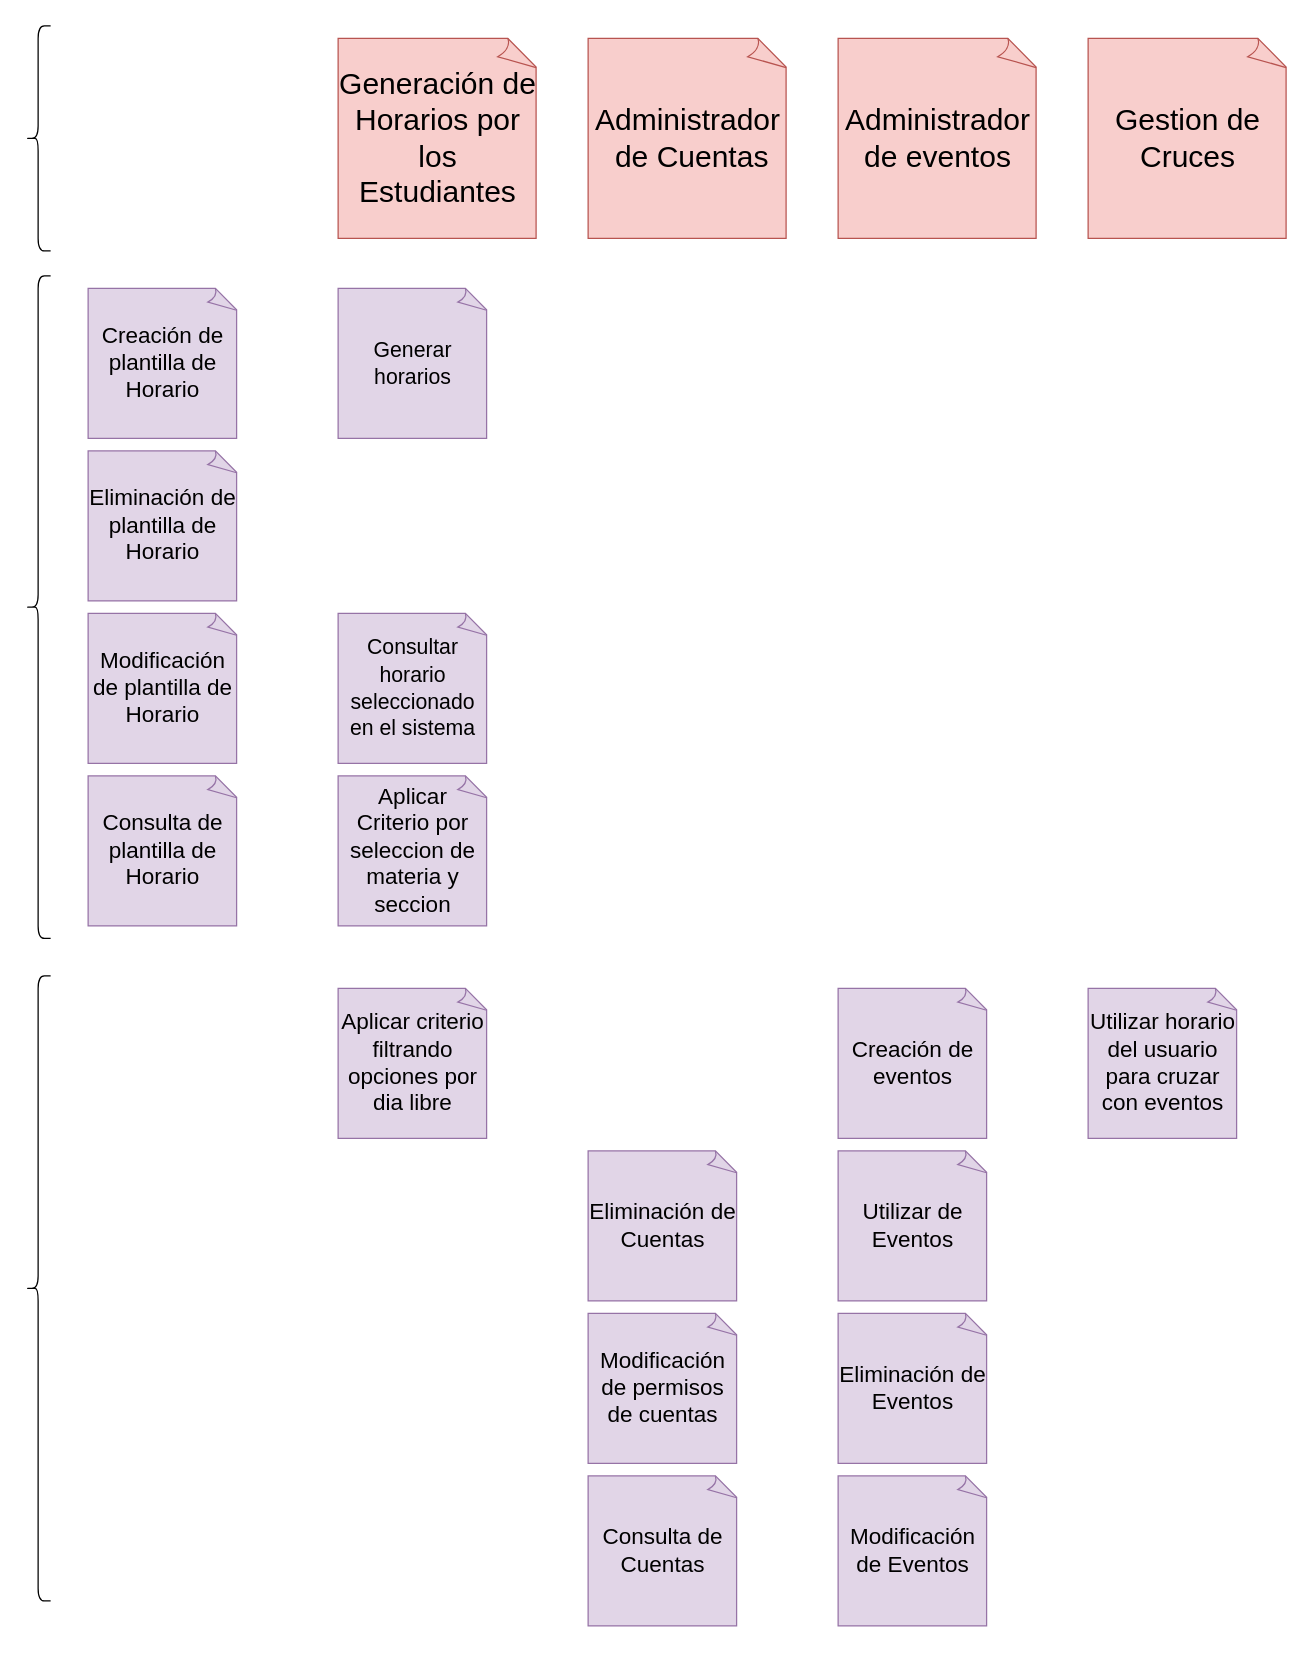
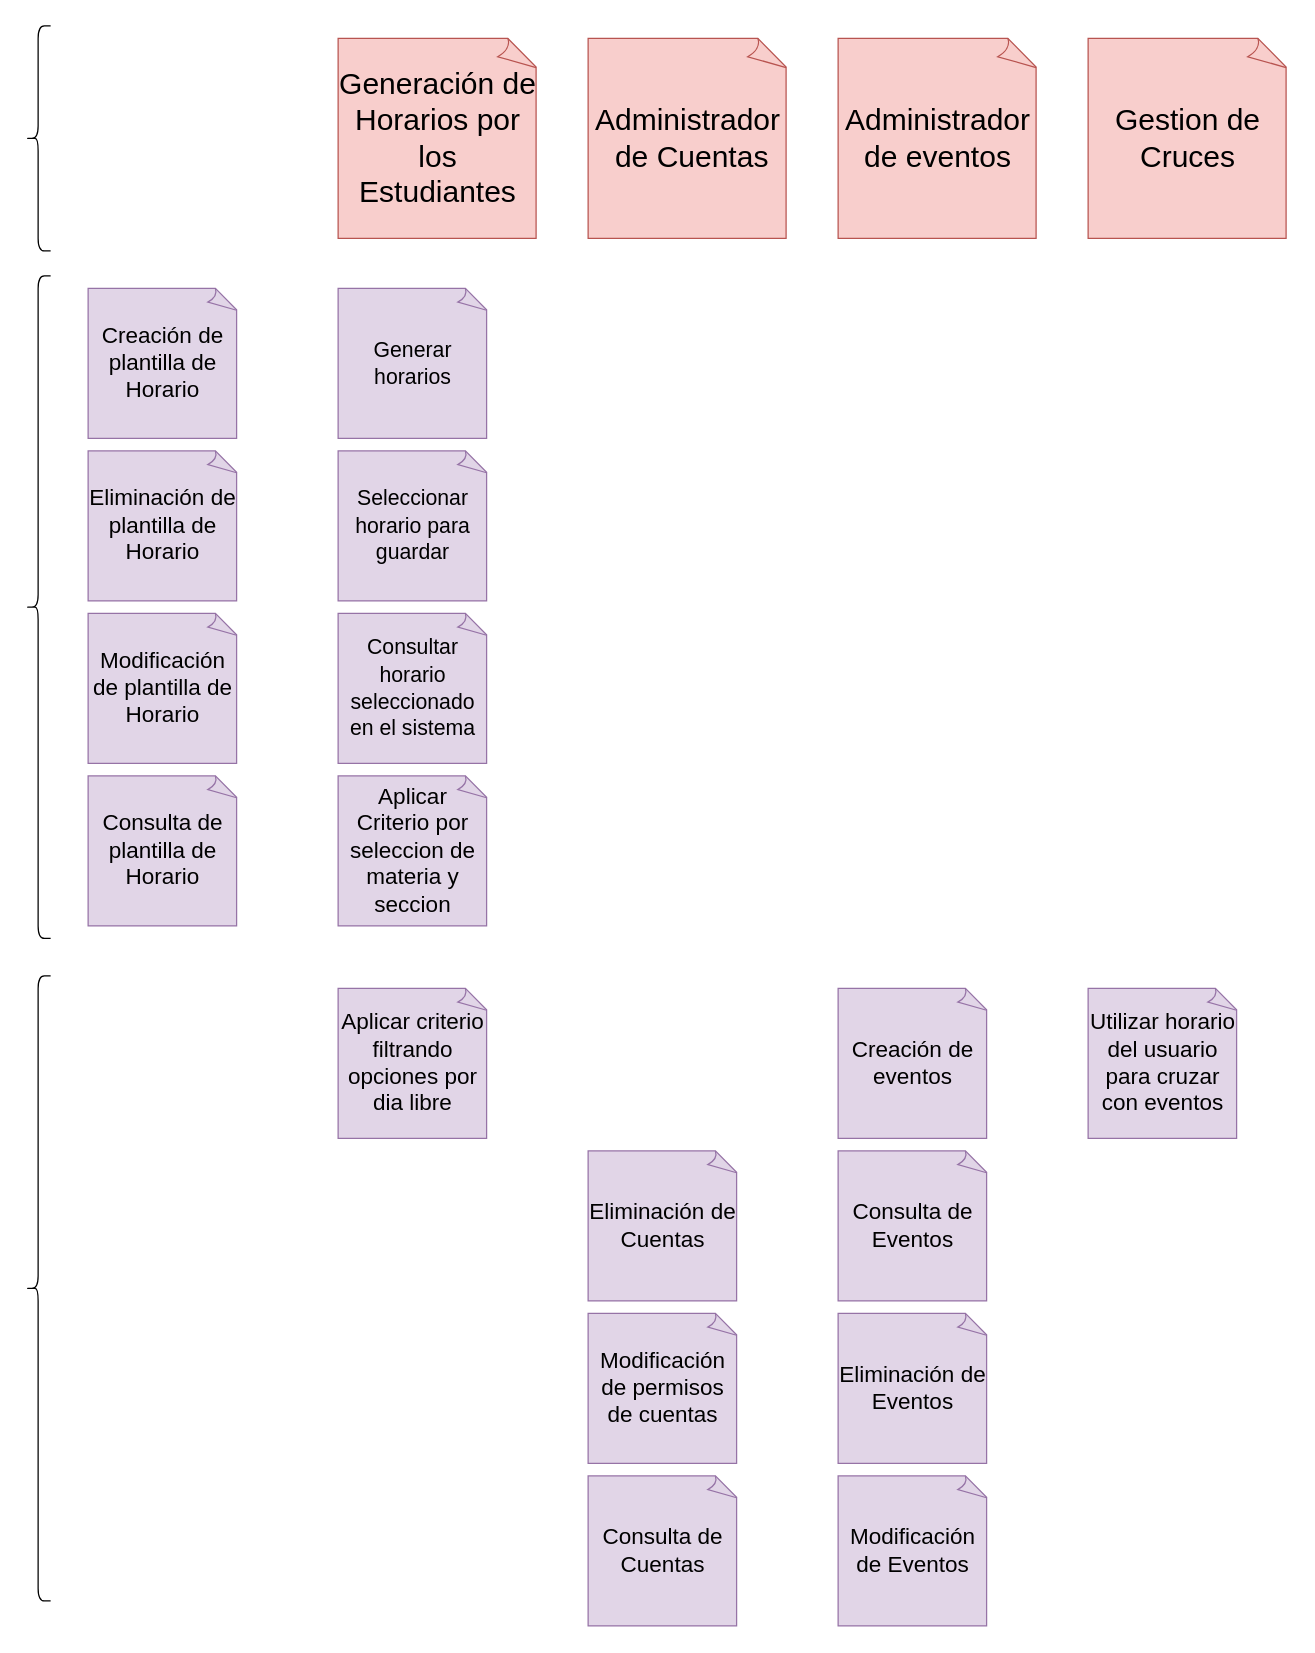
none -> (413, 526)
(913, 1226) -> (913, 1226)
